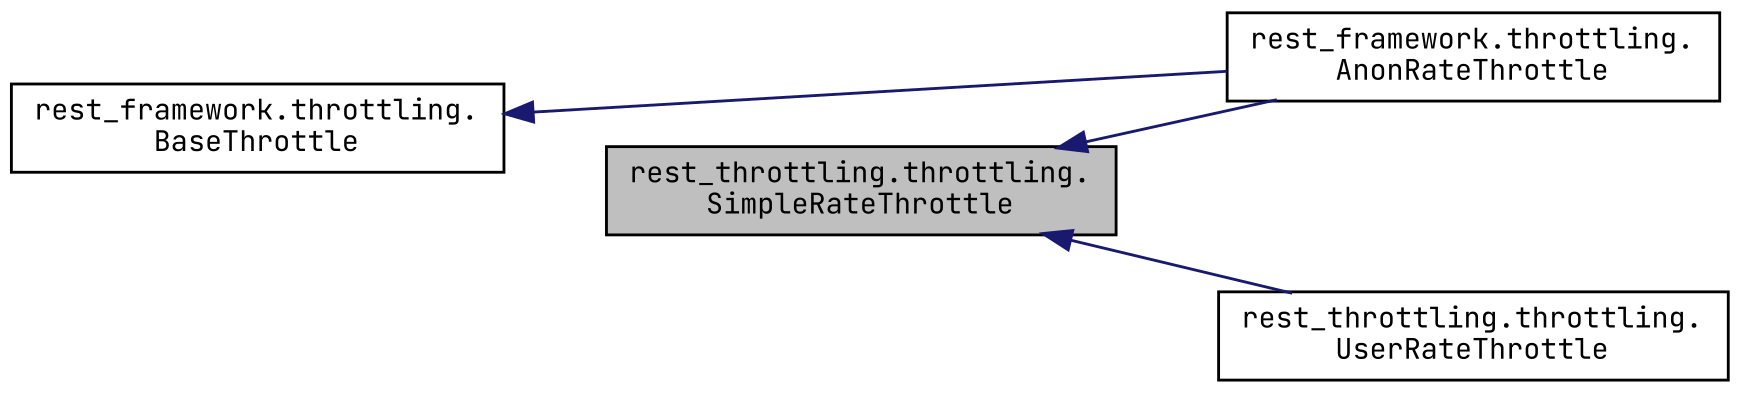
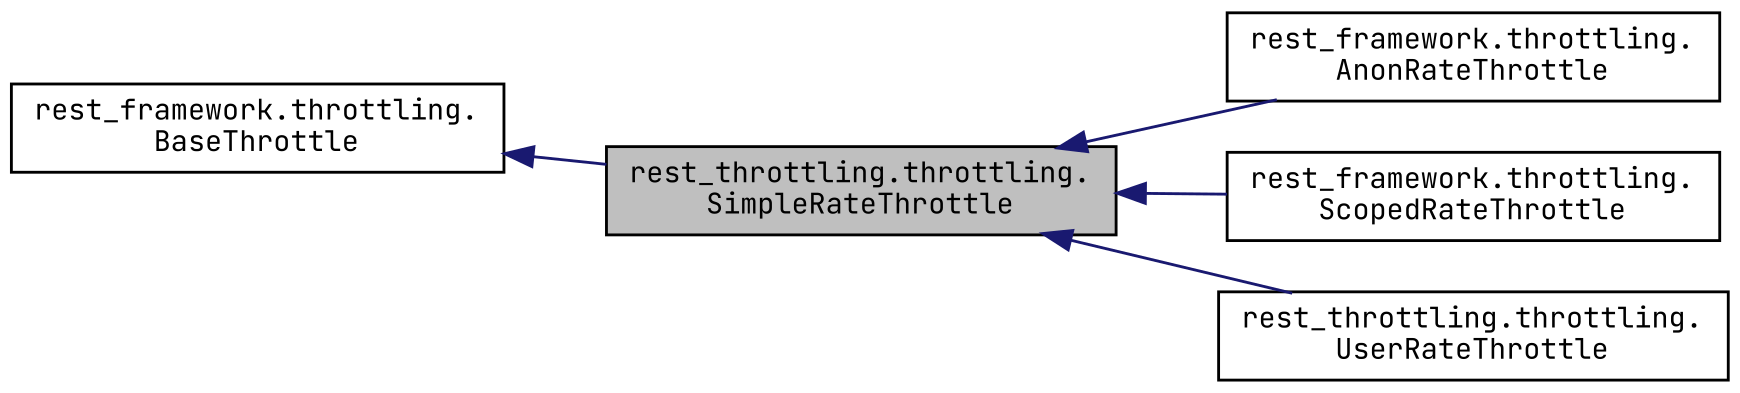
(880, 92) -> (570, 161)
none -> (1473, 196)
